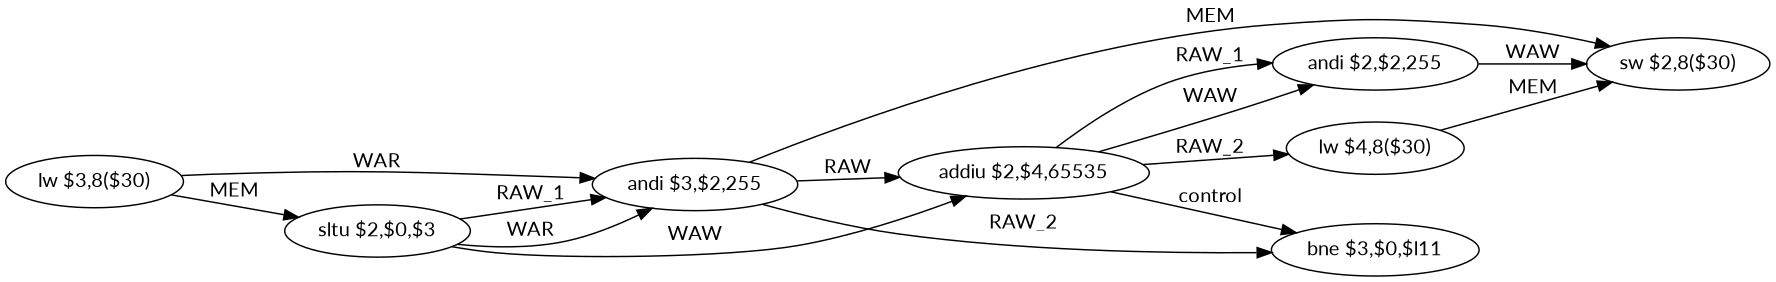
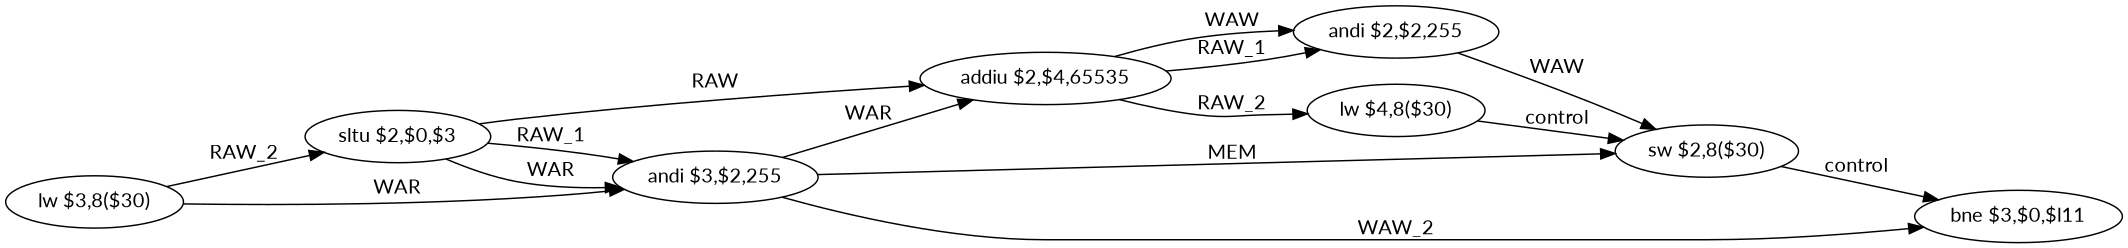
(1533, 88) -> (1557, 118)
(848, 168) -> (869, 114)
(234, 191) -> (244, 153)
(1196, 211) -> (1852, 182)
(1024, 223) -> (1396, 229)
(695, 235) -> (715, 82)
